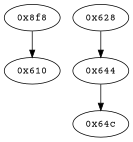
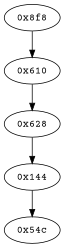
(101, 71) -> (32, 177)
none -> (32, 94)
(101, 124) -> (32, 230)
